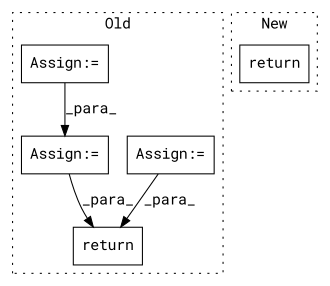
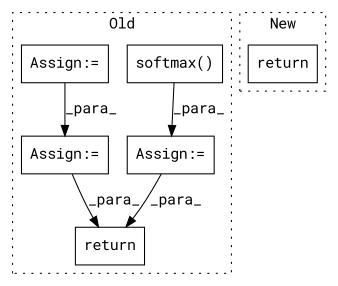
none -> (175, 64)
